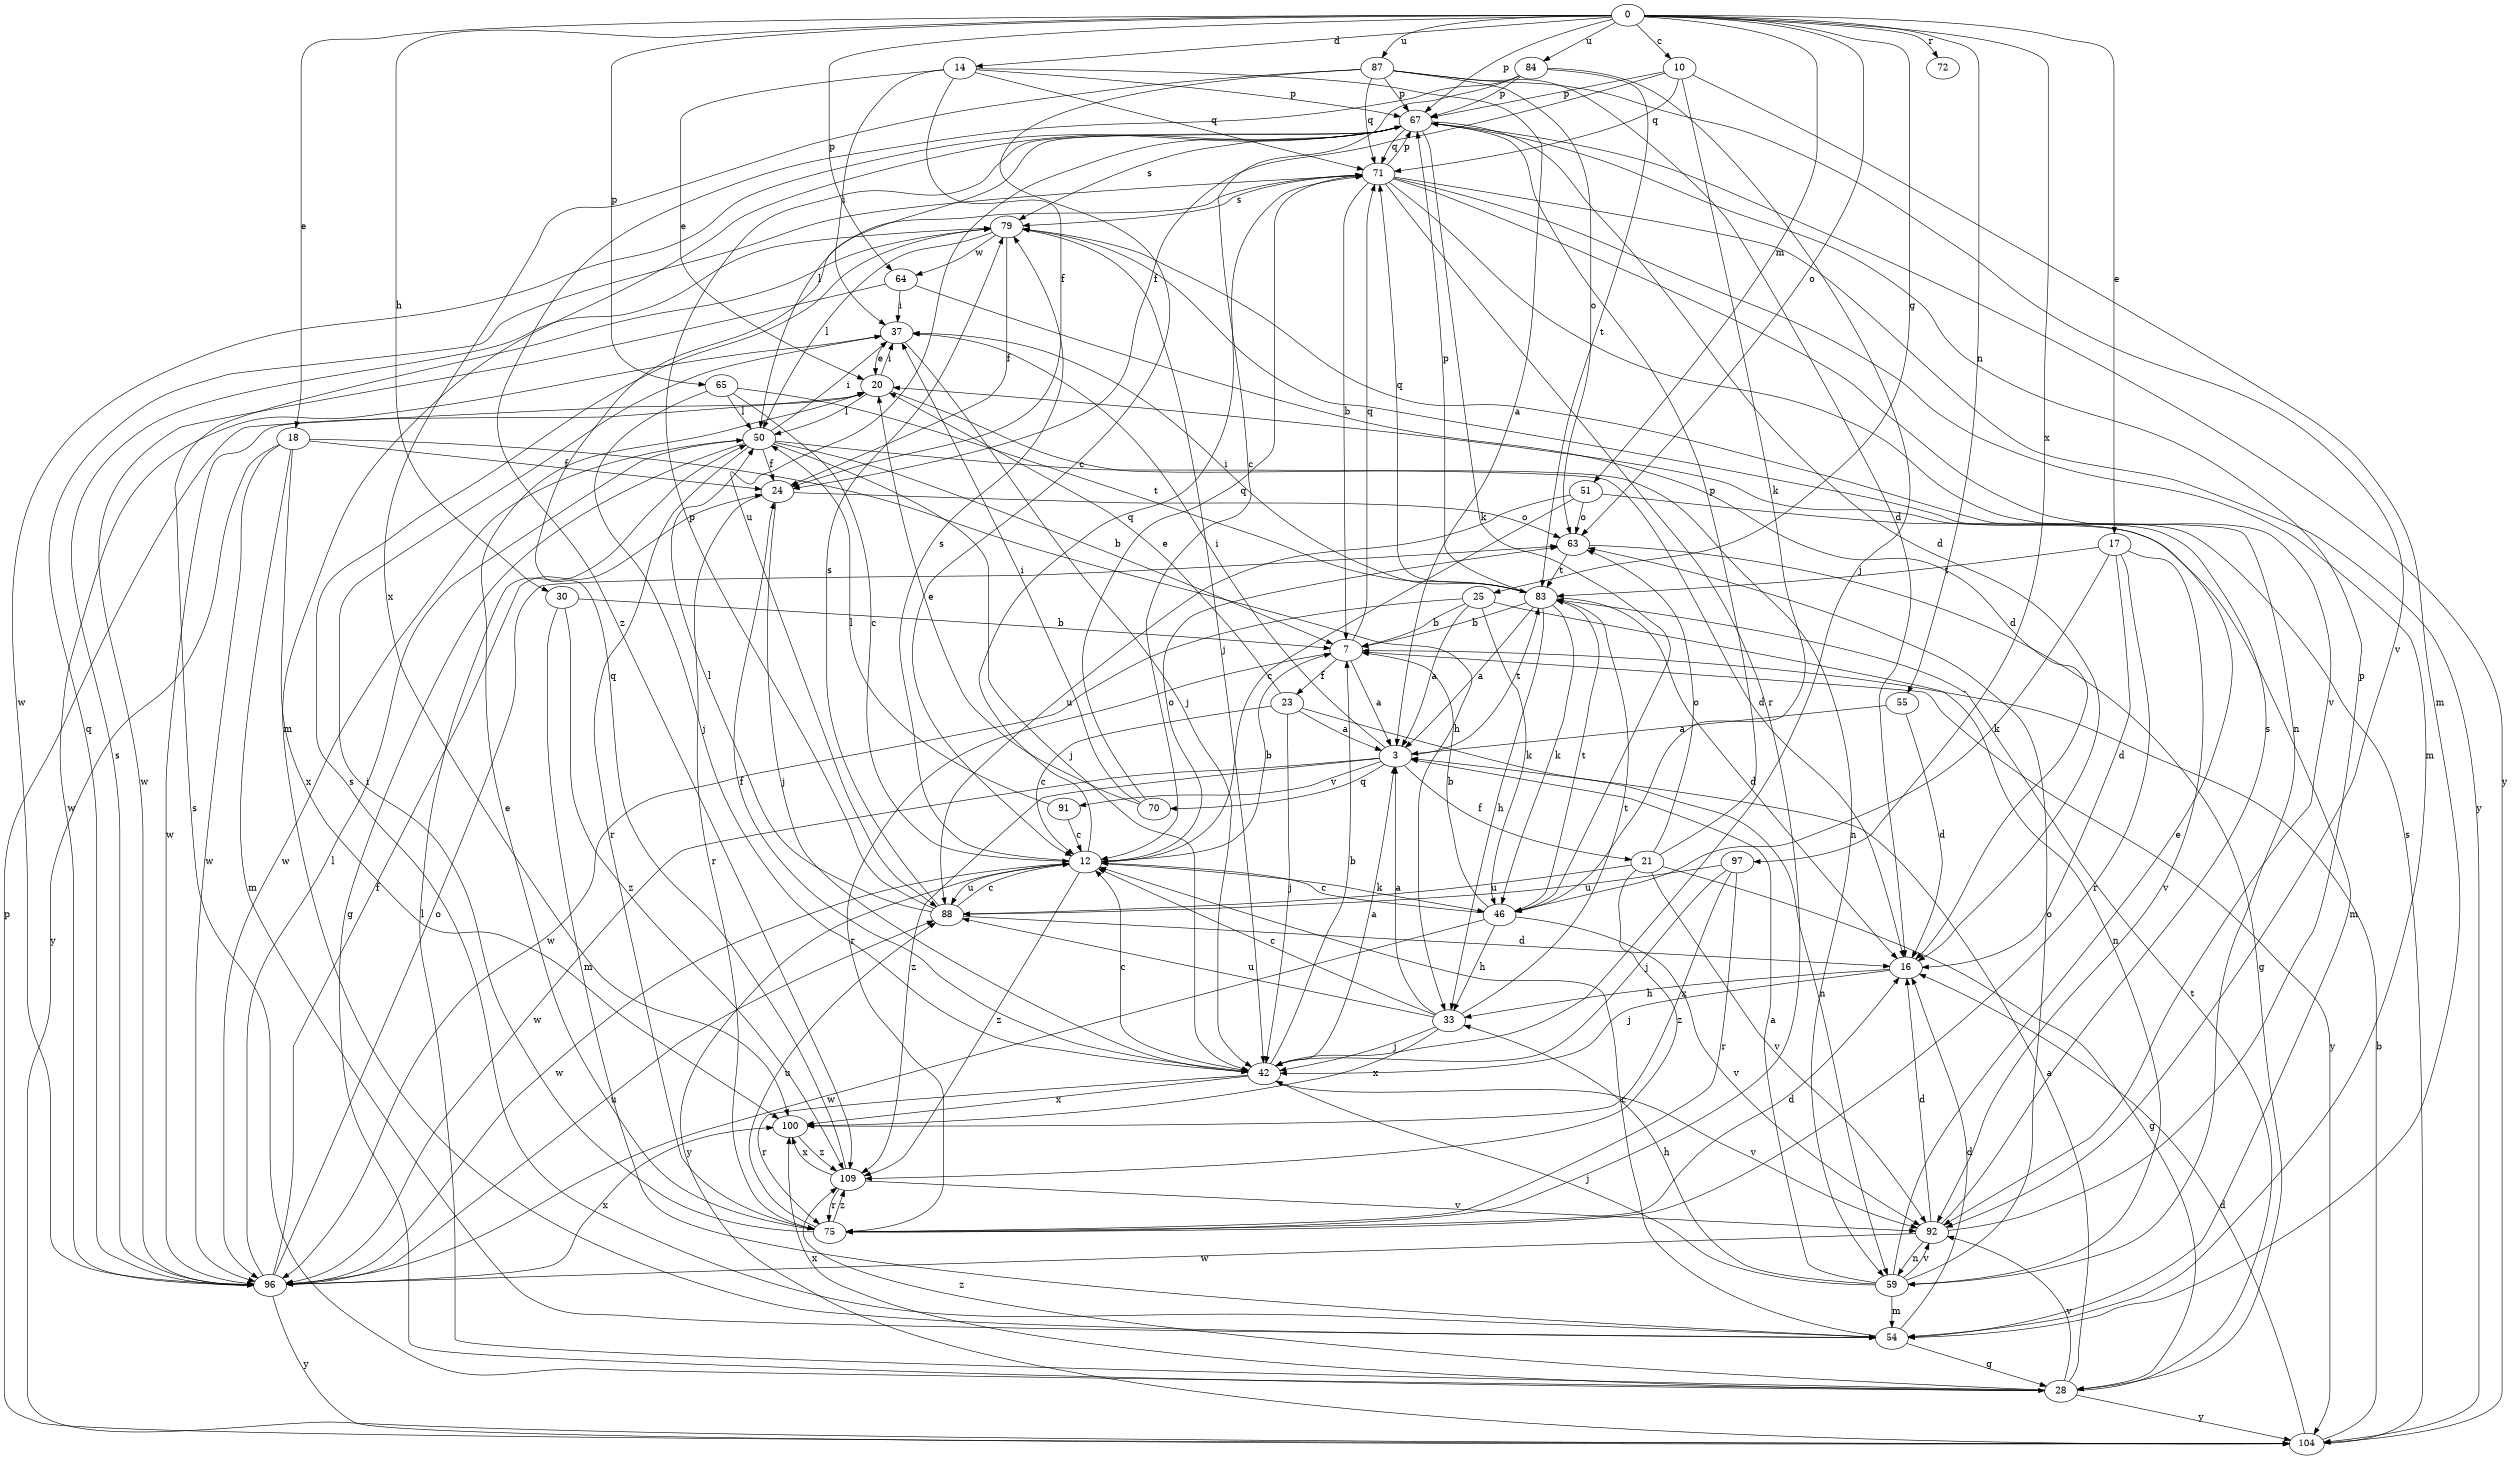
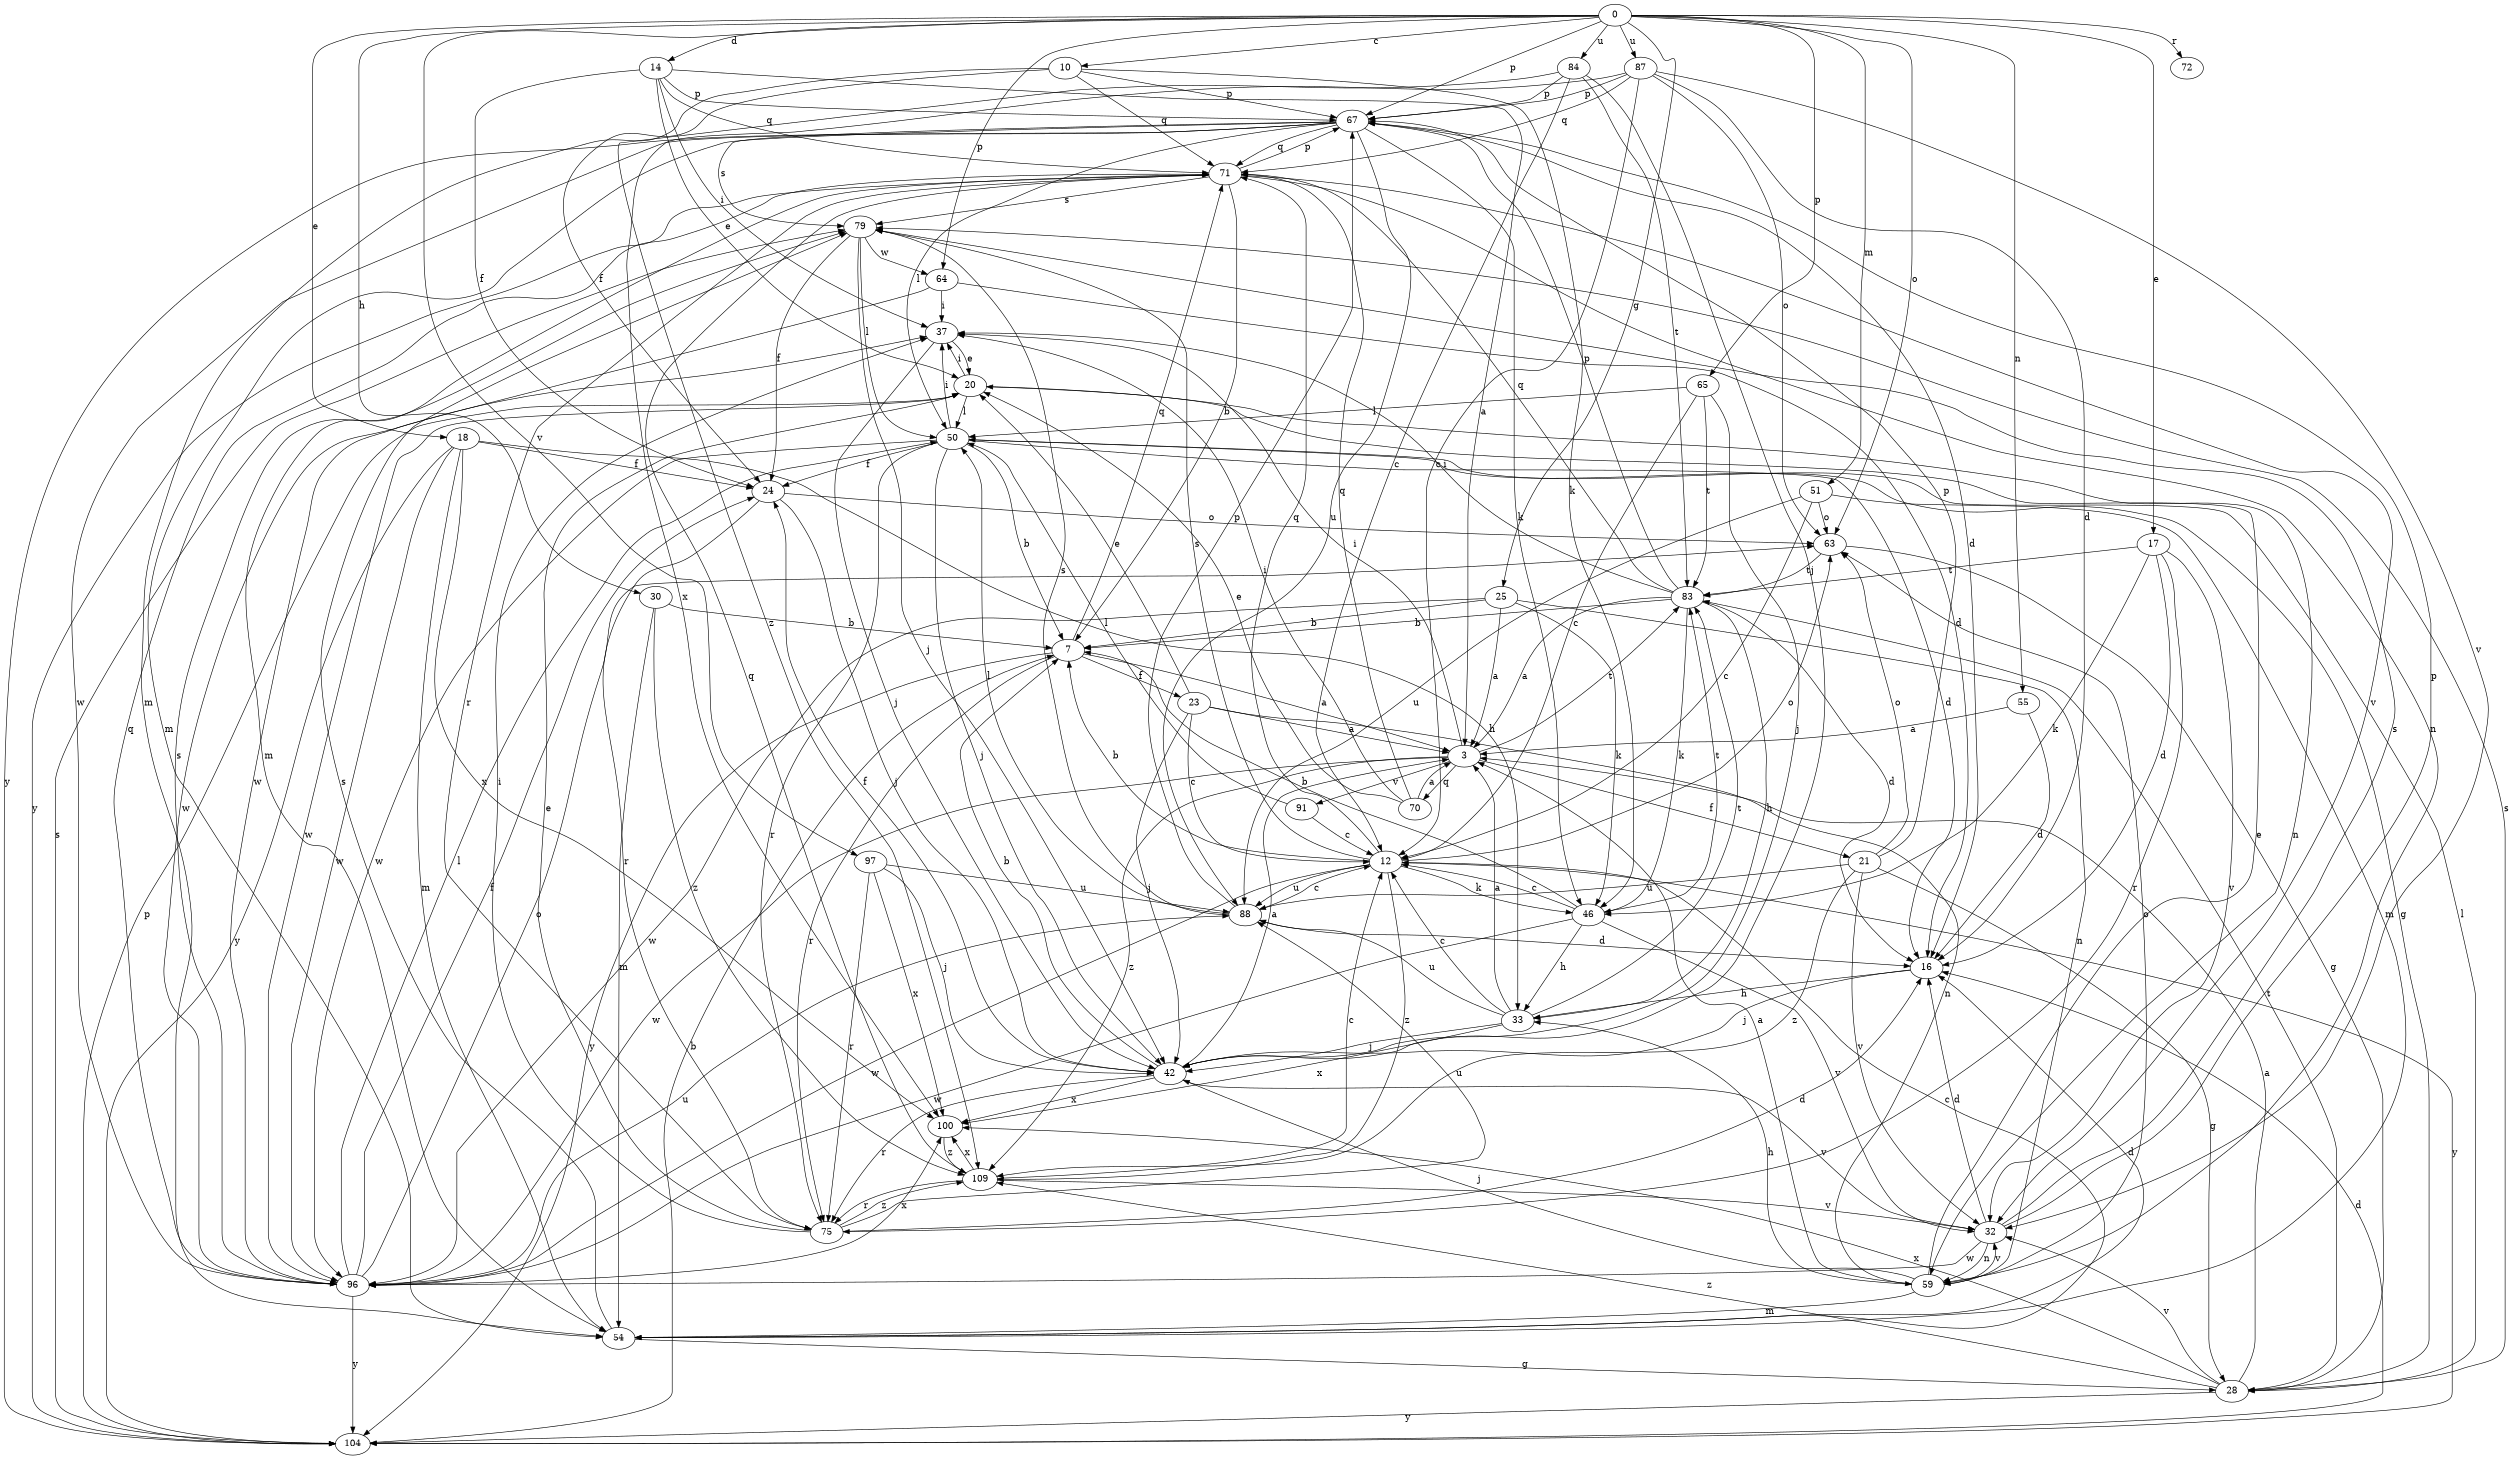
(2047, 439) -> (540, 439)
(112, 531) -> (232, 615)
none -> (1428, 779)
(1121, 1023) -> (1286, 1153)
(1932, 1232) -> (1990, 1232)
